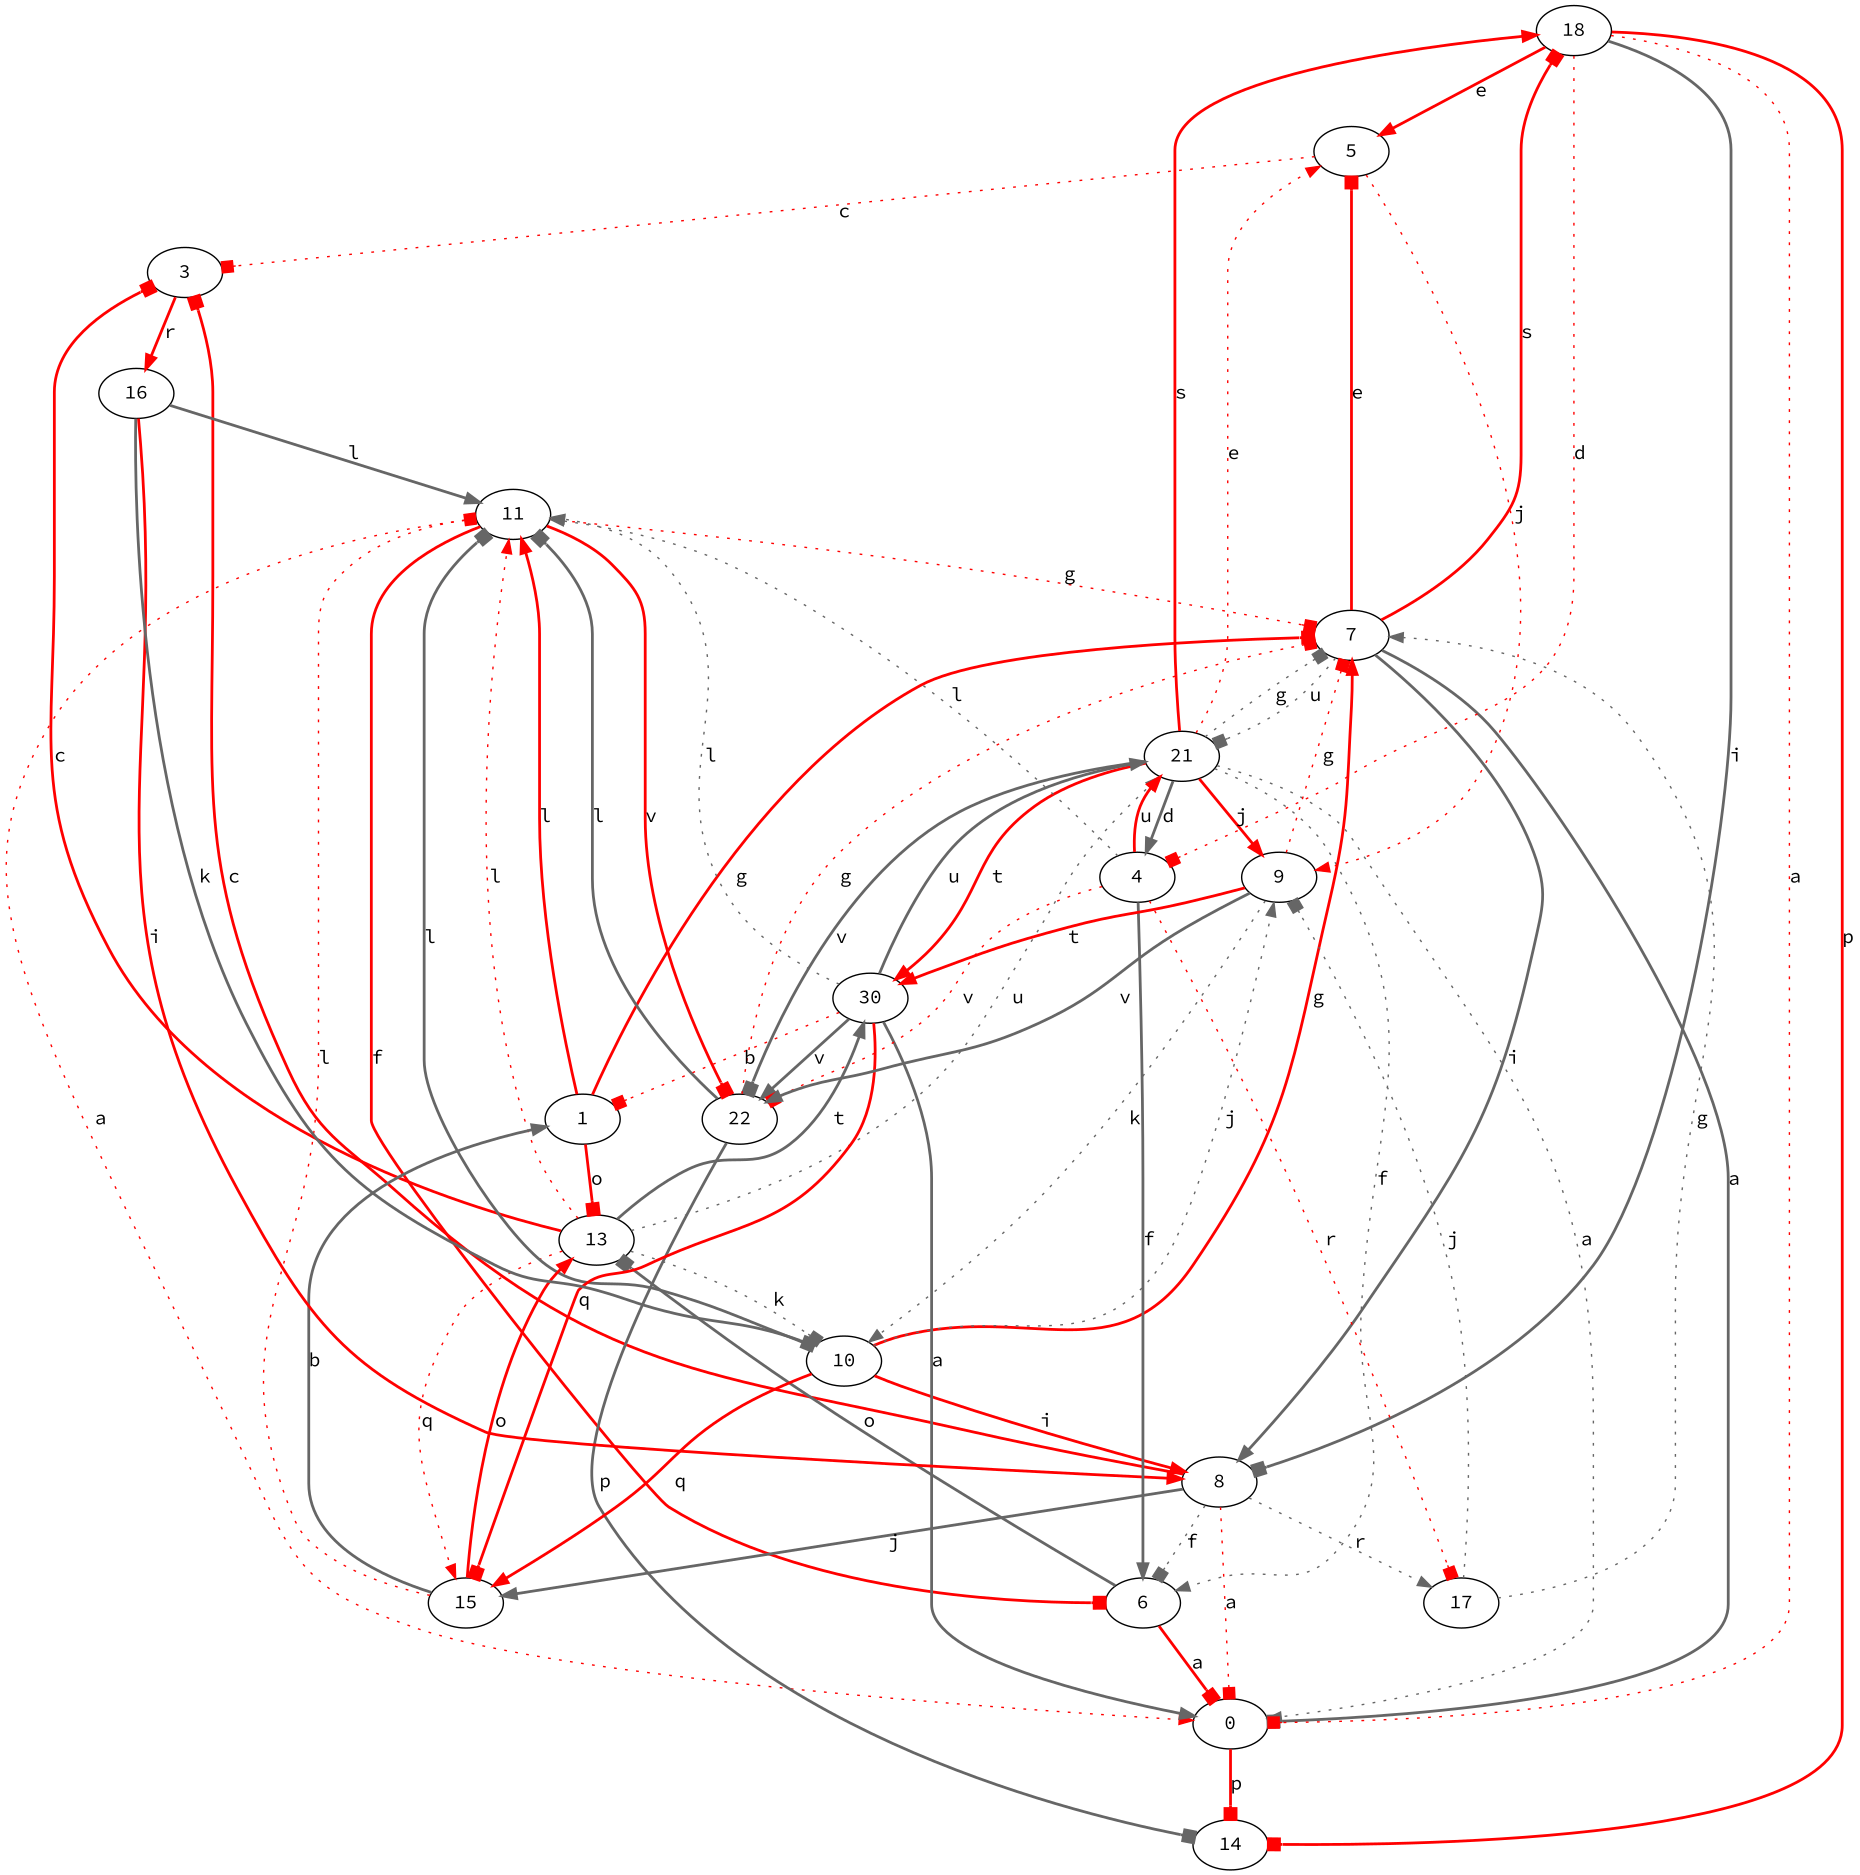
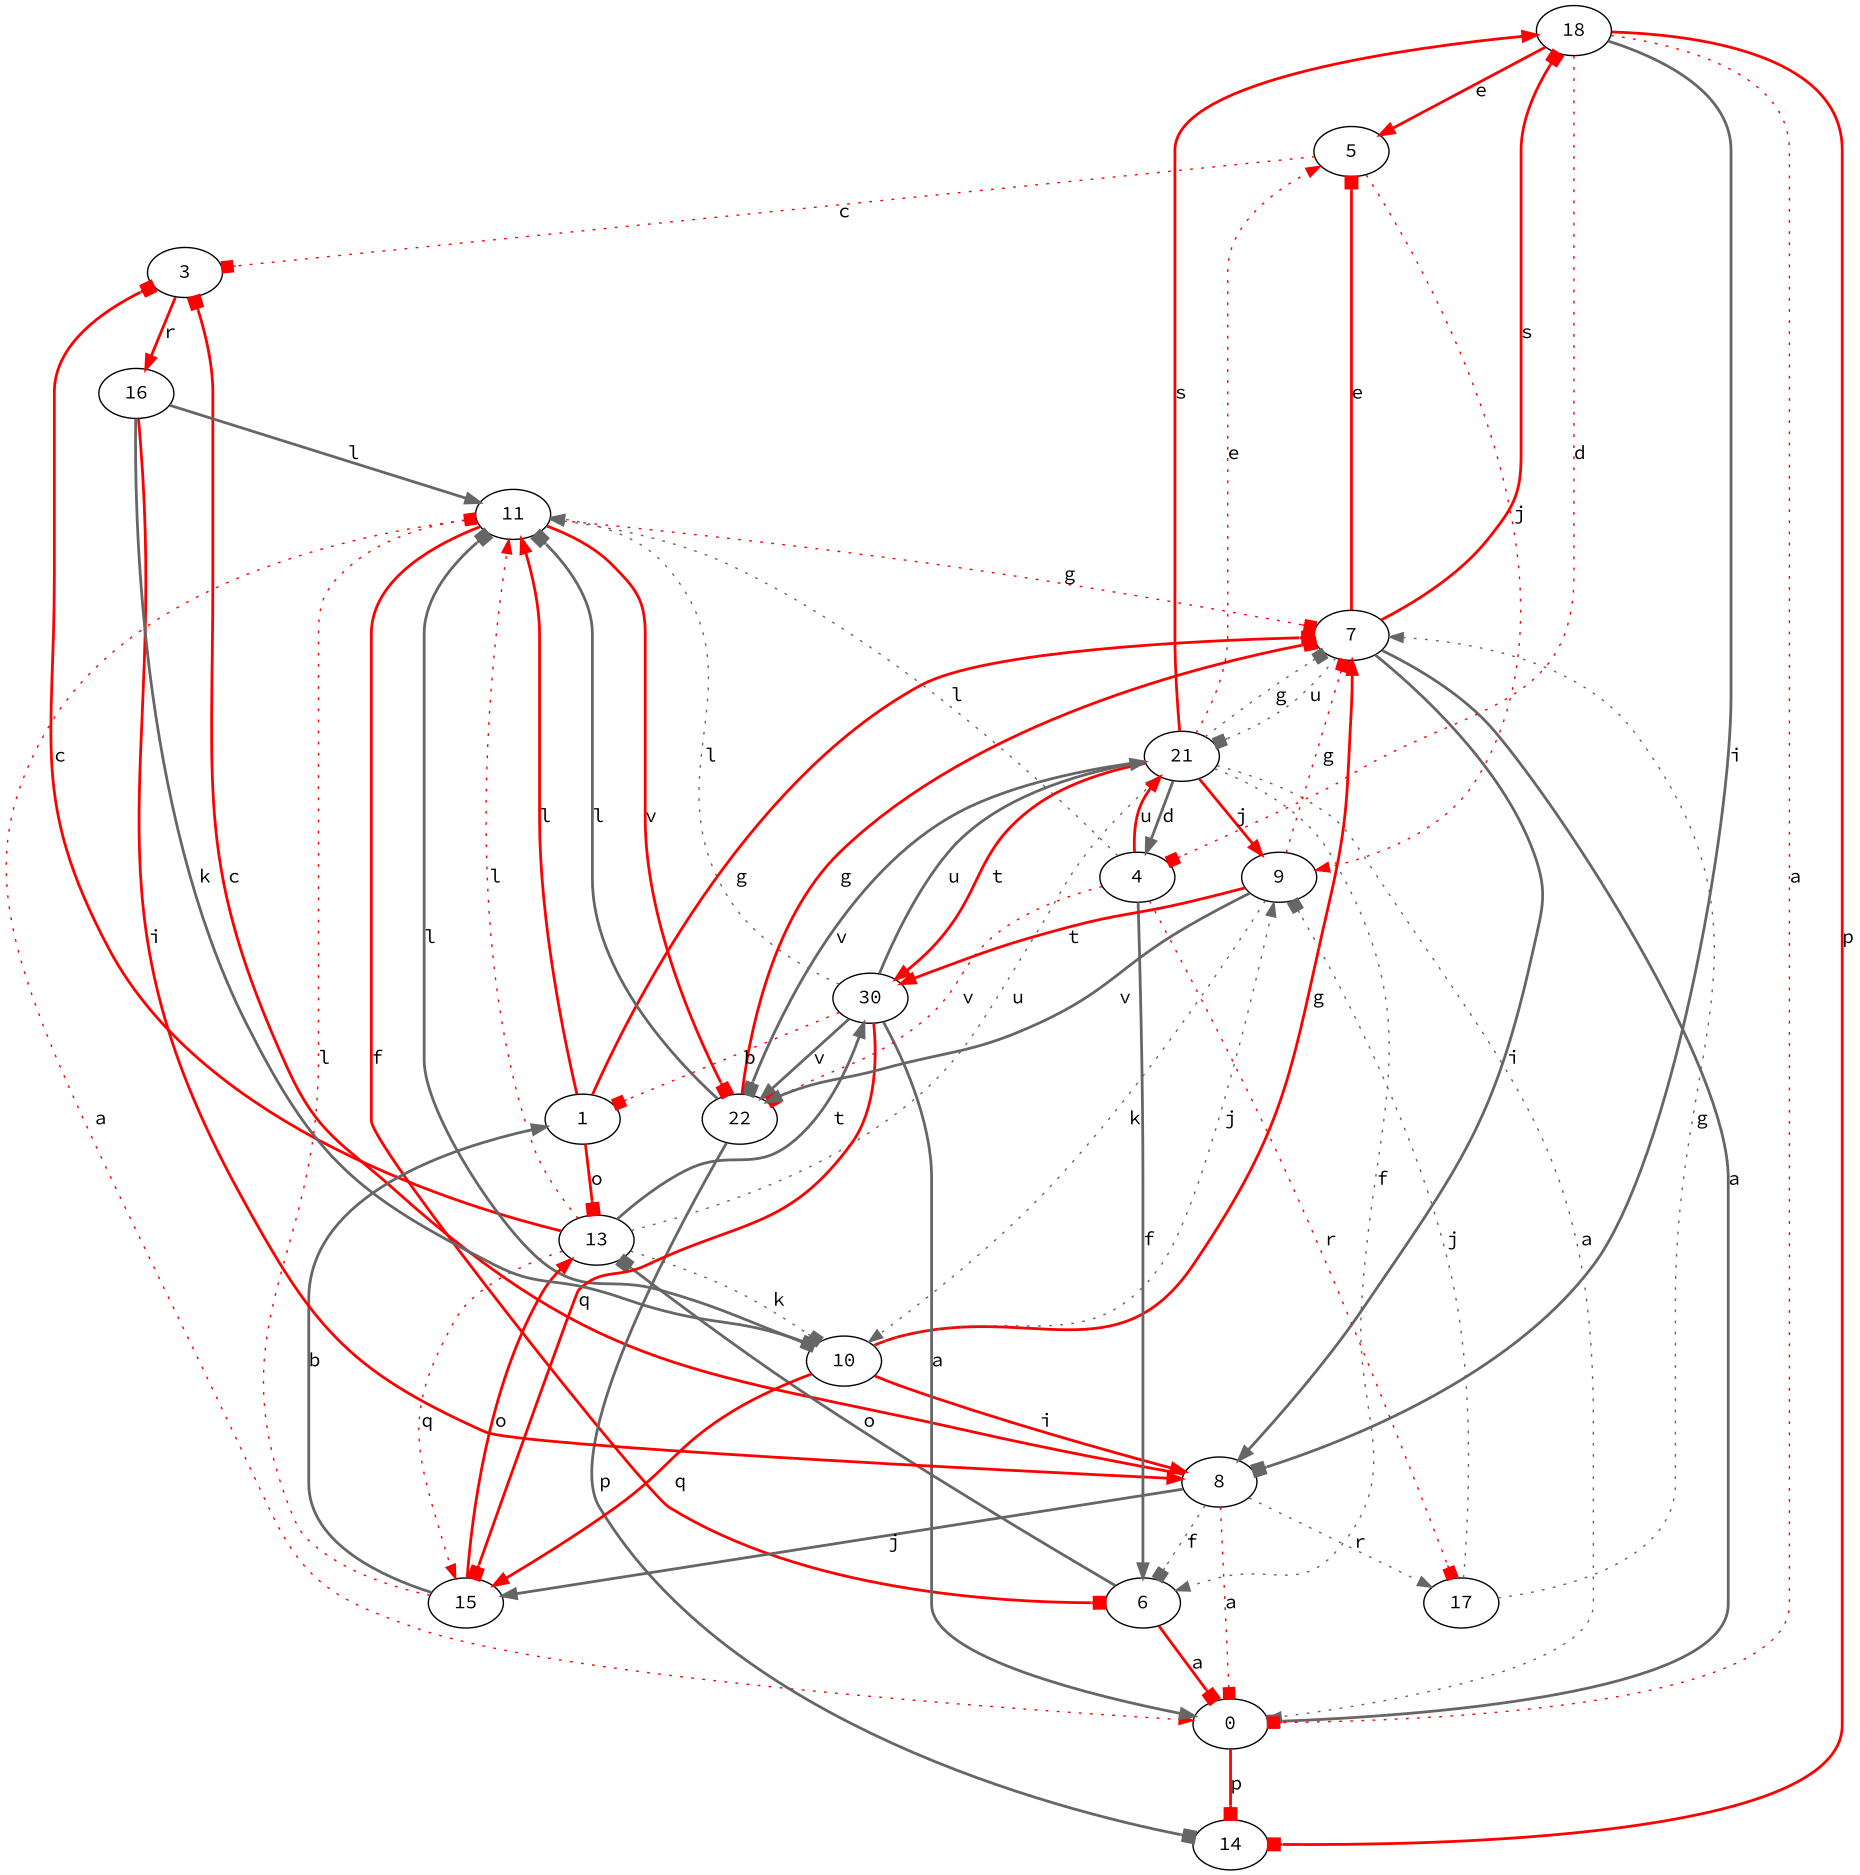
(938, 778) -> (938, 778)
